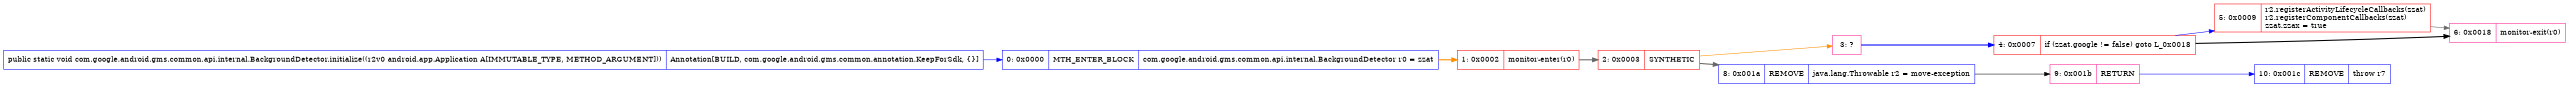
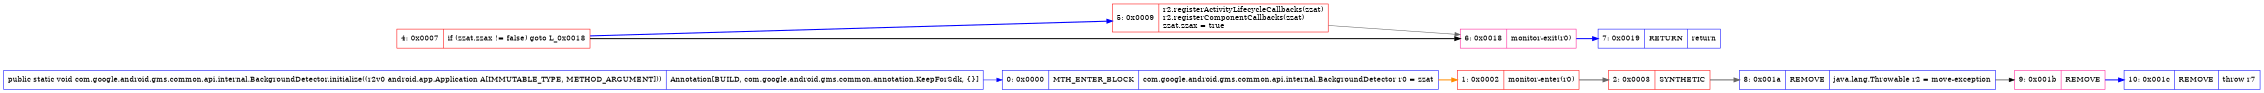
(2192, 33) -> (848, 29)
none -> (1659, 39)
(1847, 45) -> none
(2118, 45) -> (517, 38)
(2118, 74) -> (2083, 80)
(2194, 74) -> (2112, 80)
